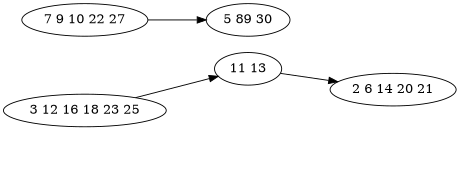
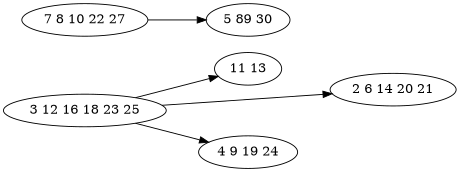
(85, 20) -> (85, 20)
(305, 77) -> (242, 100)
none -> (248, 152)
